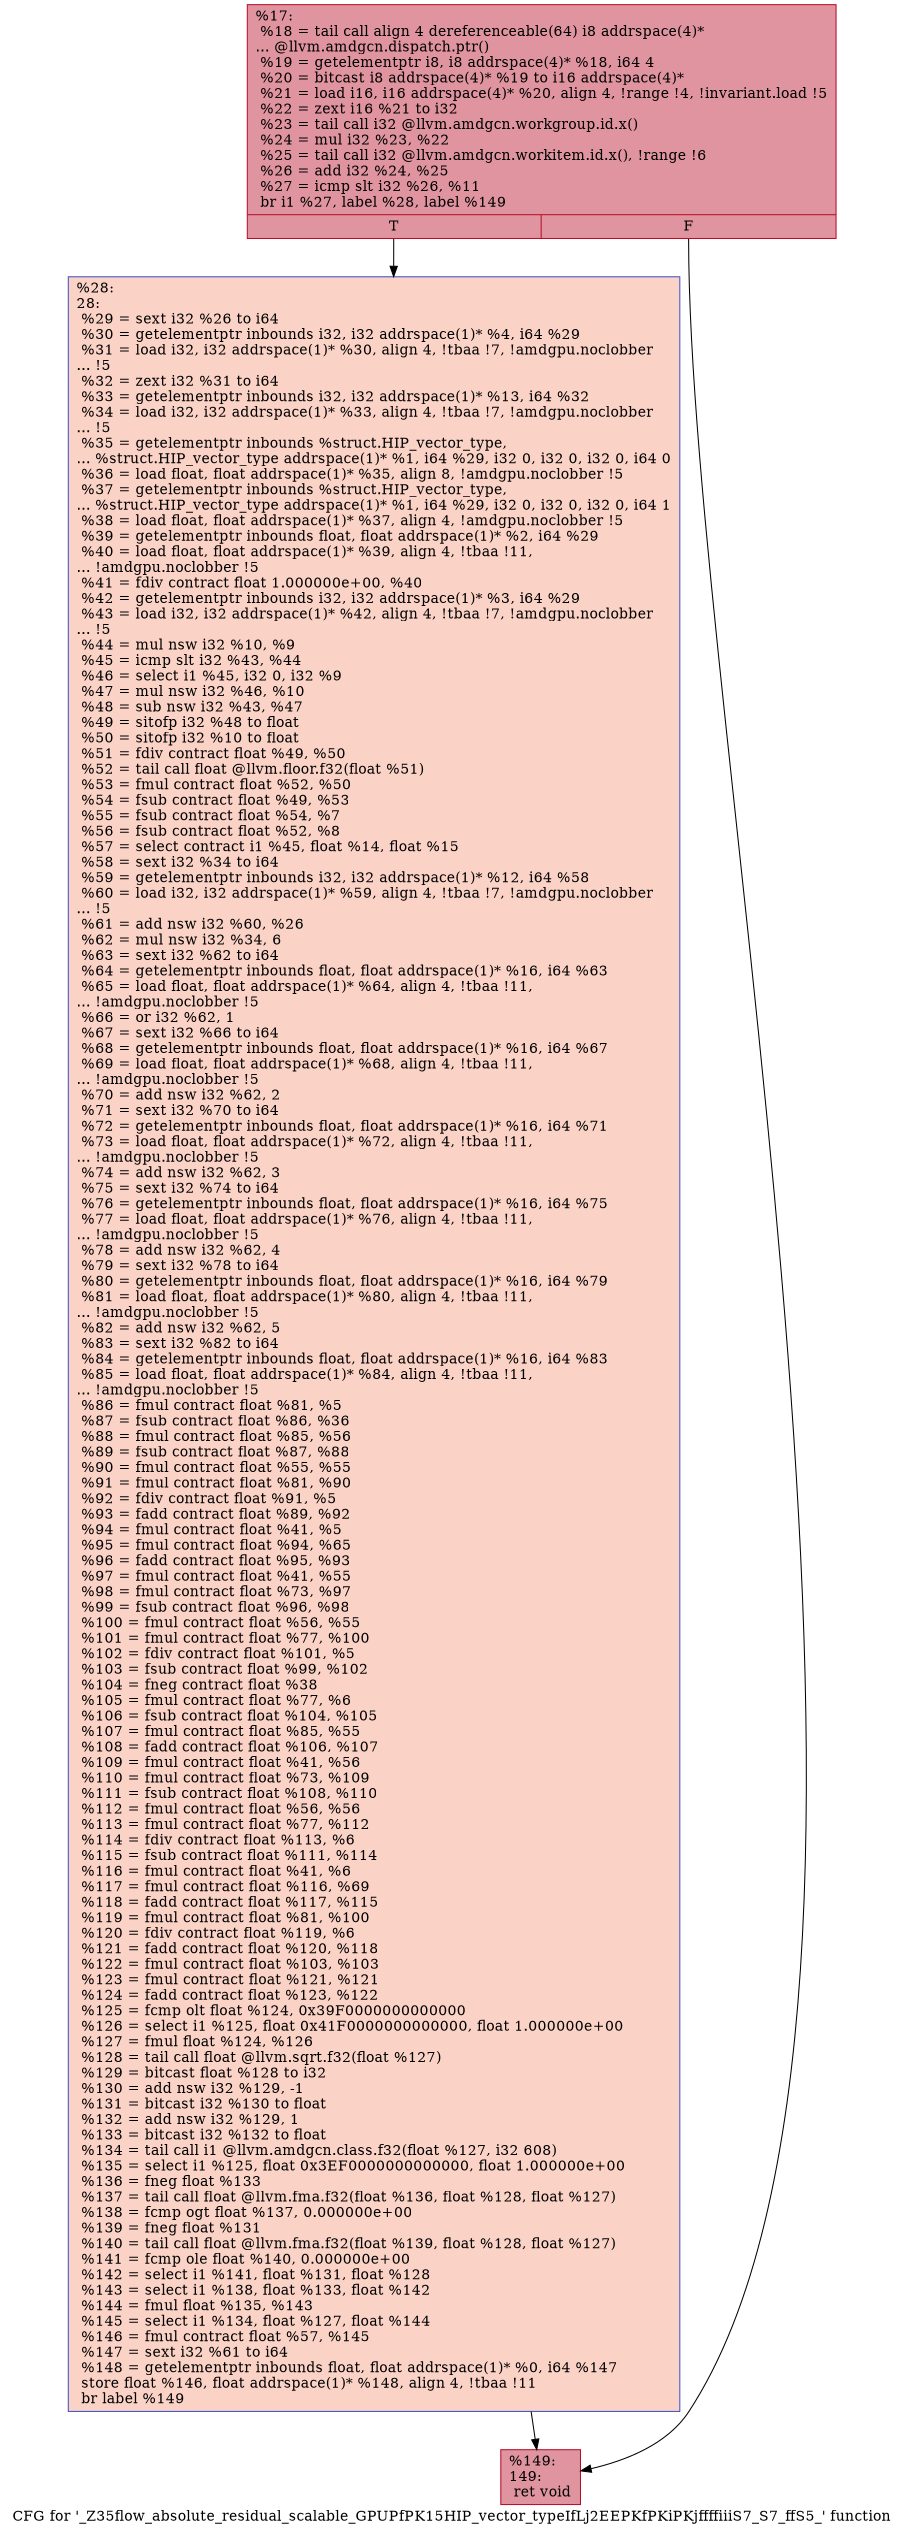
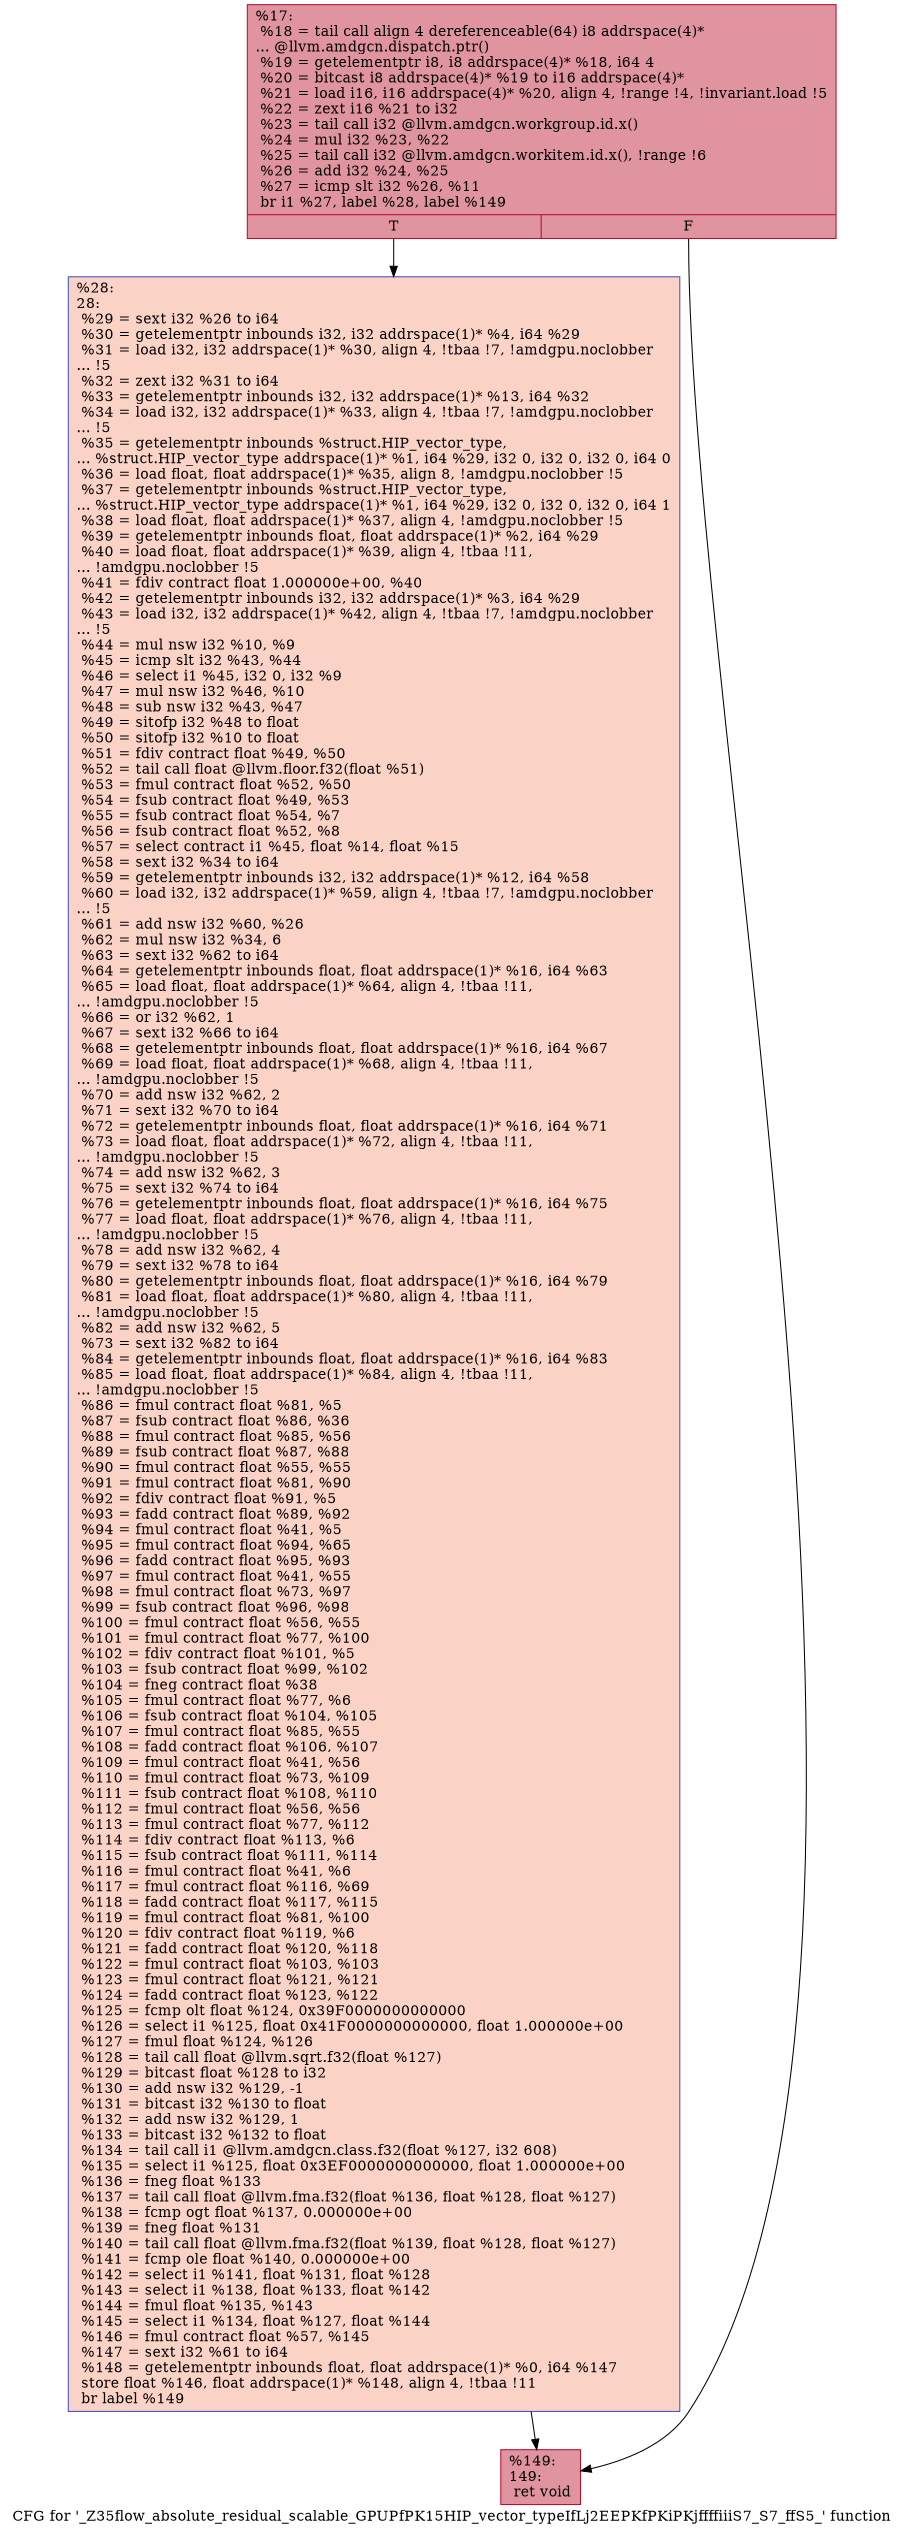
(178, 1344) -> (178, 1344)
